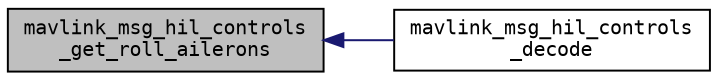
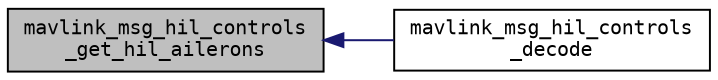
(166, 40) -> (166, 40)
